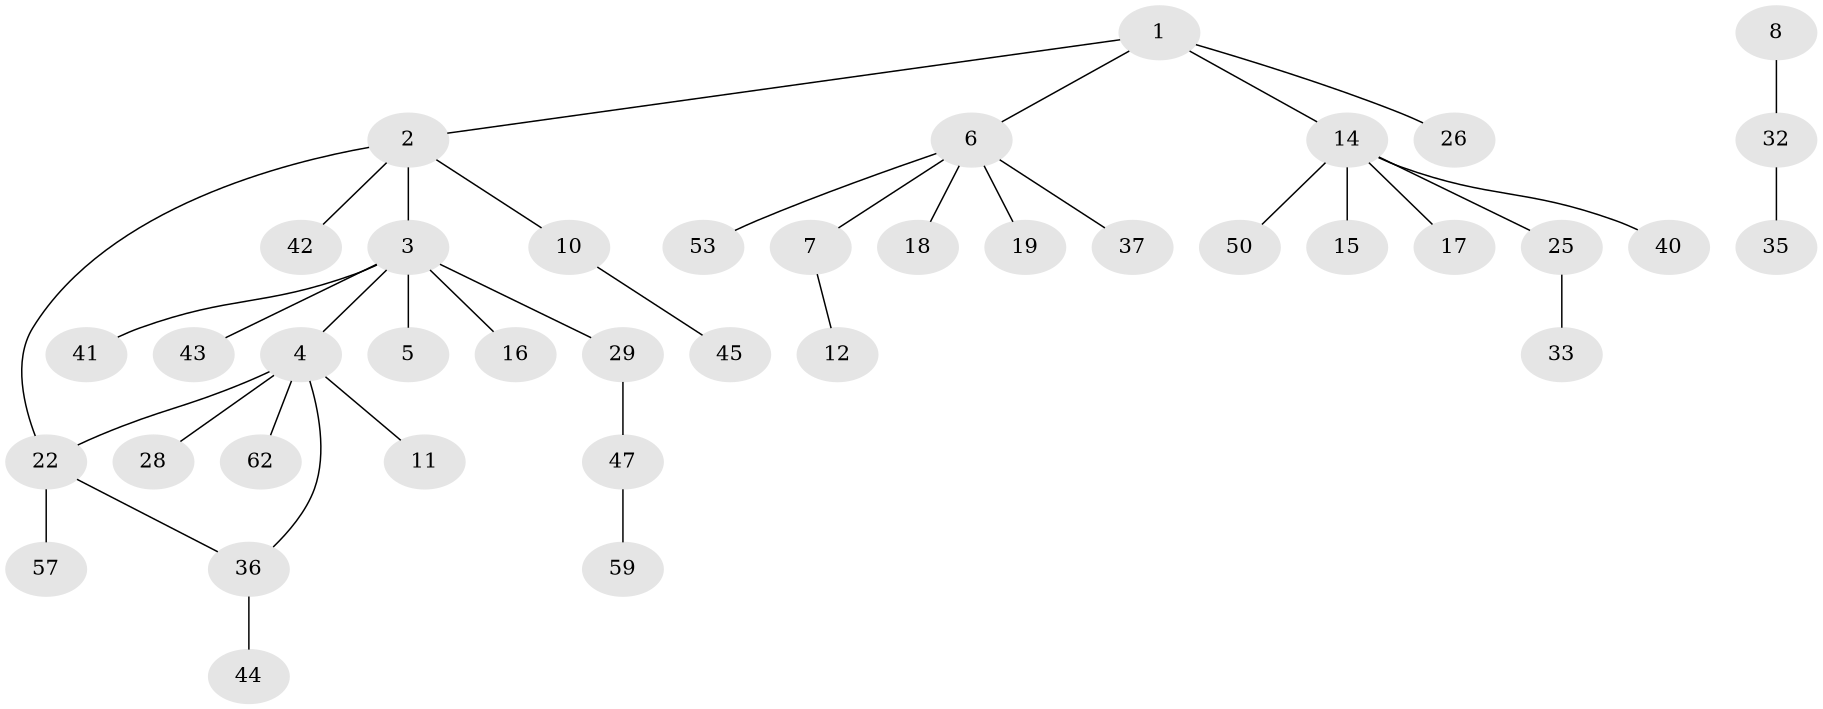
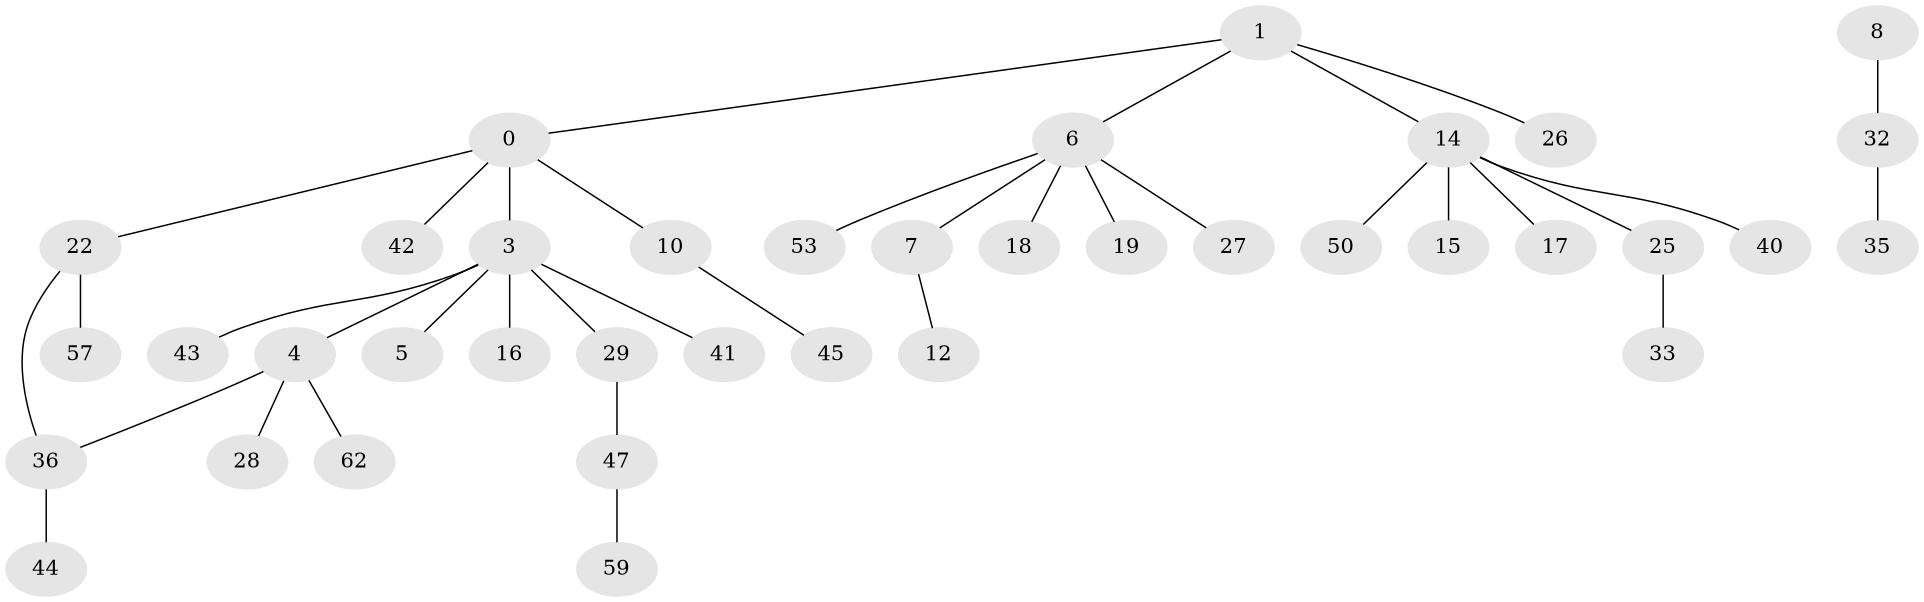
(408, 140) -> (510, 140)
(1133, 247) -> (1234, 247)
(174, 408) -> none
(425, 462) -> none
